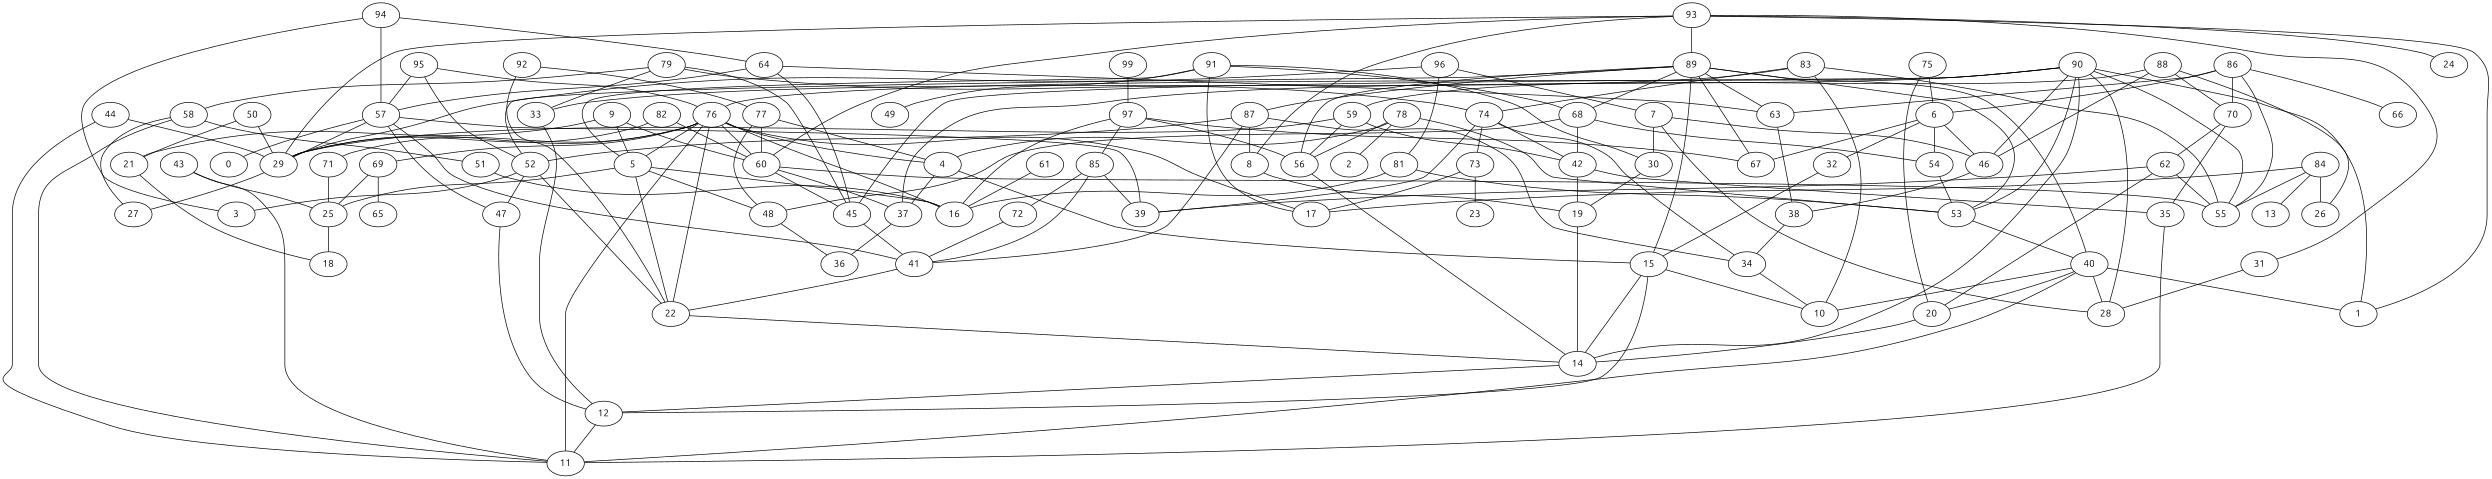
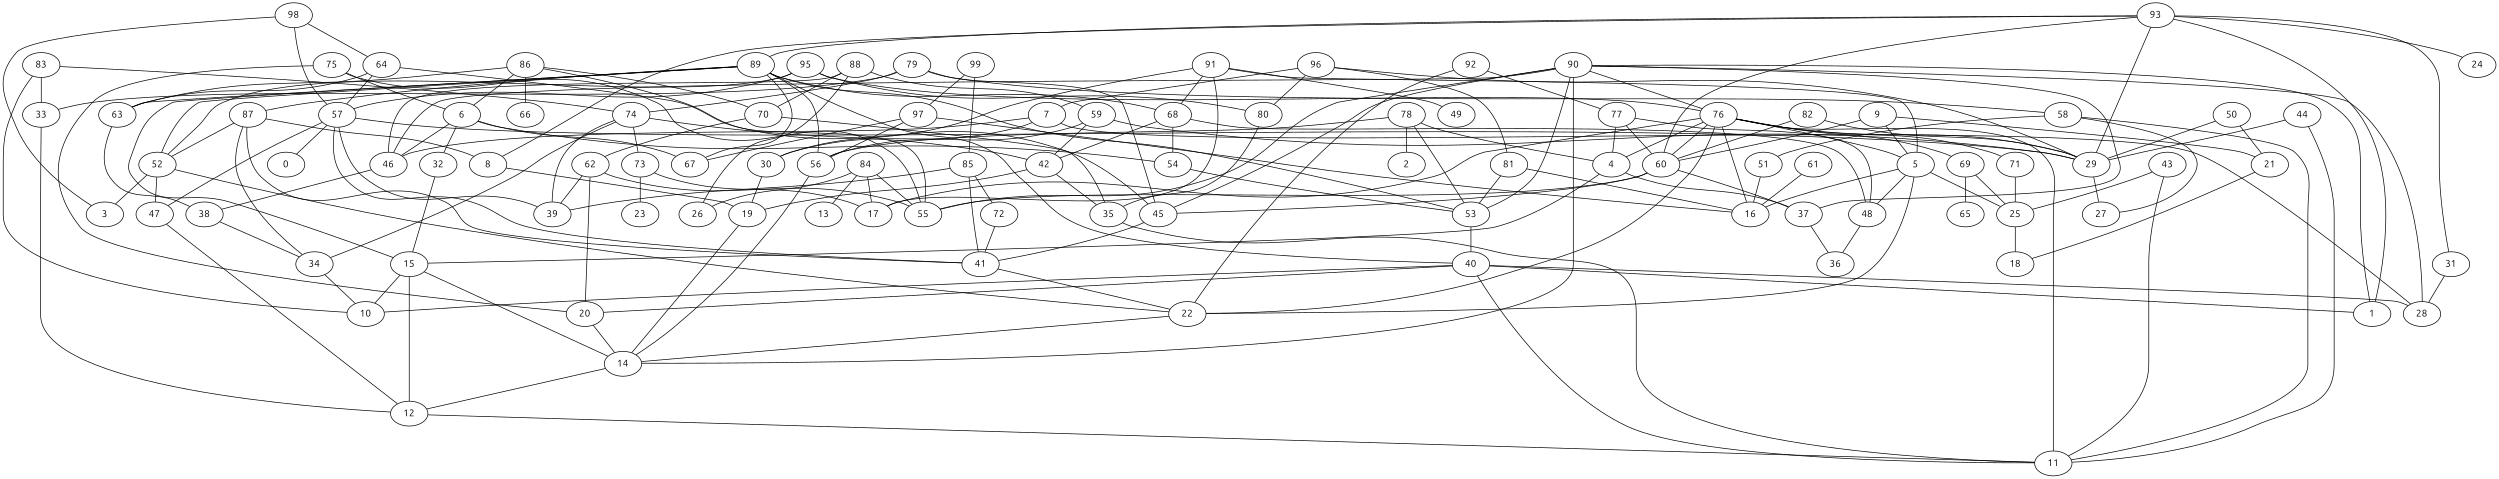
(381, 15) -> (294, 15)
(2051, 106) -> (735, 140)
none -> (1263, 115)
(1111, 140) -> (973, 105)
